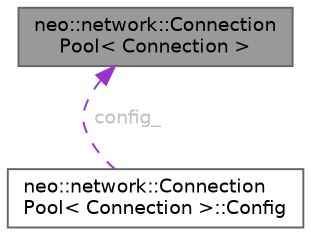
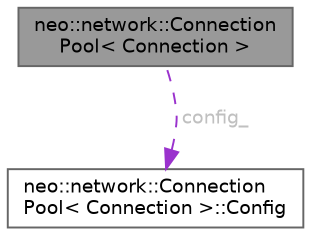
(85, 127) -> (176, 108)
